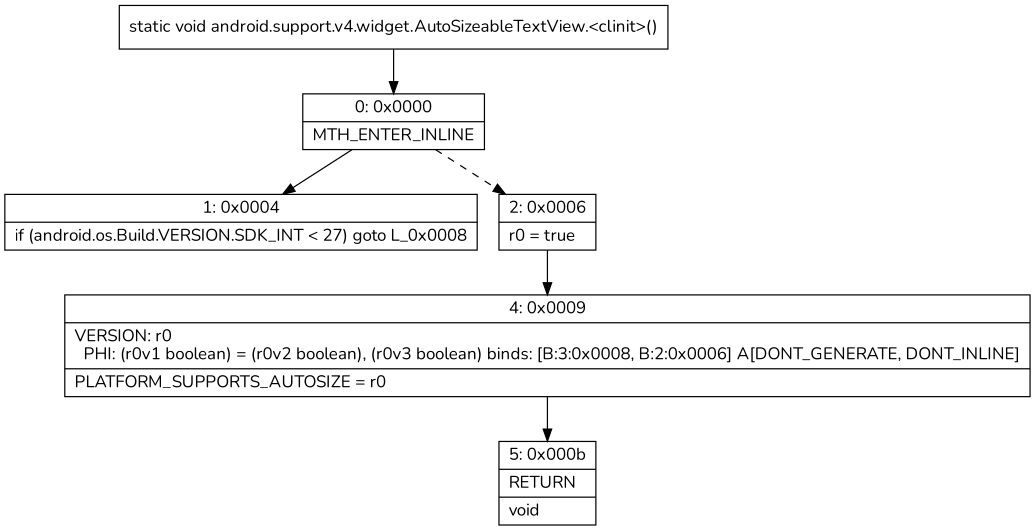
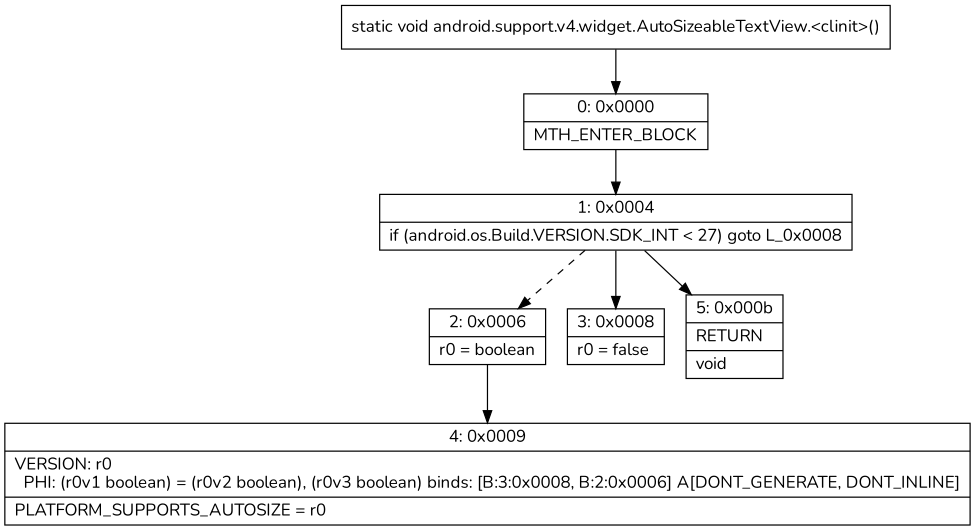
(394, 135) -> (616, 135)
(465, 169) -> (556, 275)
(542, 236) -> (487, 350)
none -> (616, 337)
(547, 413) -> (663, 268)
